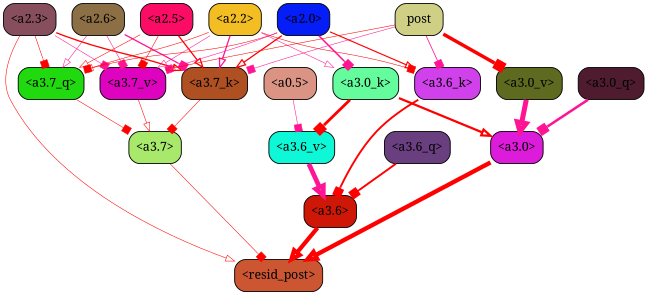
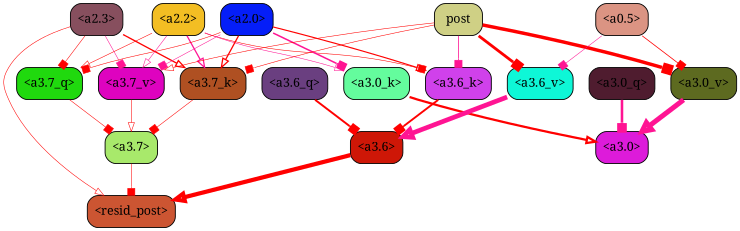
(98, 20) -> none
(167, 20) -> none
(336, 43) -> (353, 42)
none -> (659, 49)
(337, 112) -> (496, 49)
(403, 209) -> none
